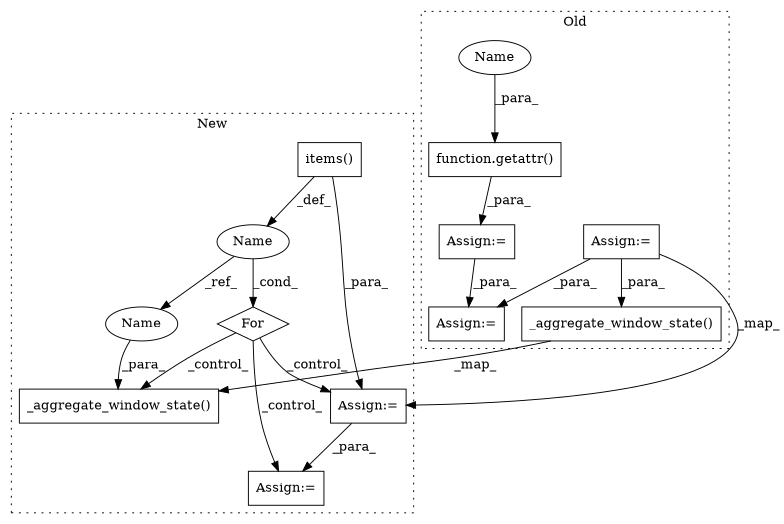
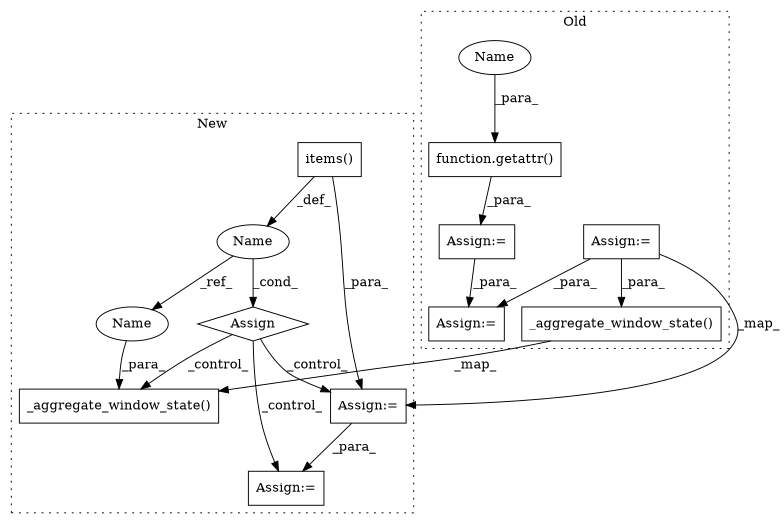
(253, 324) -> (253, 324)
